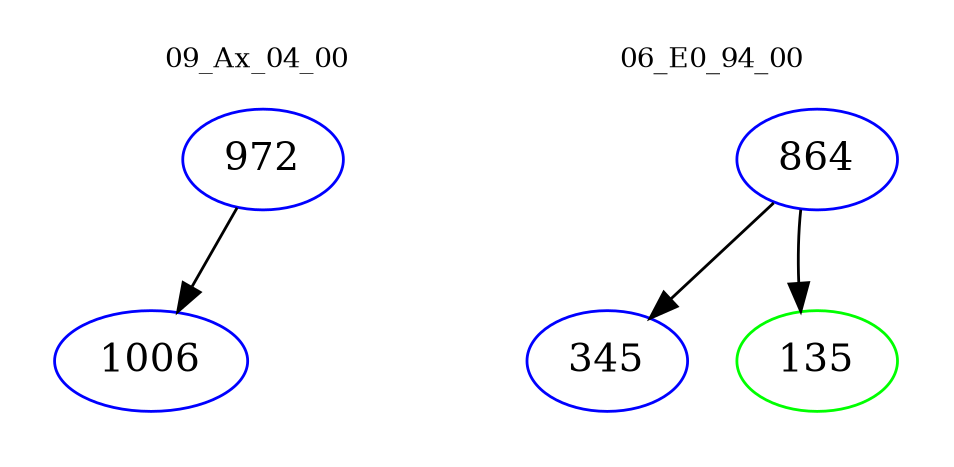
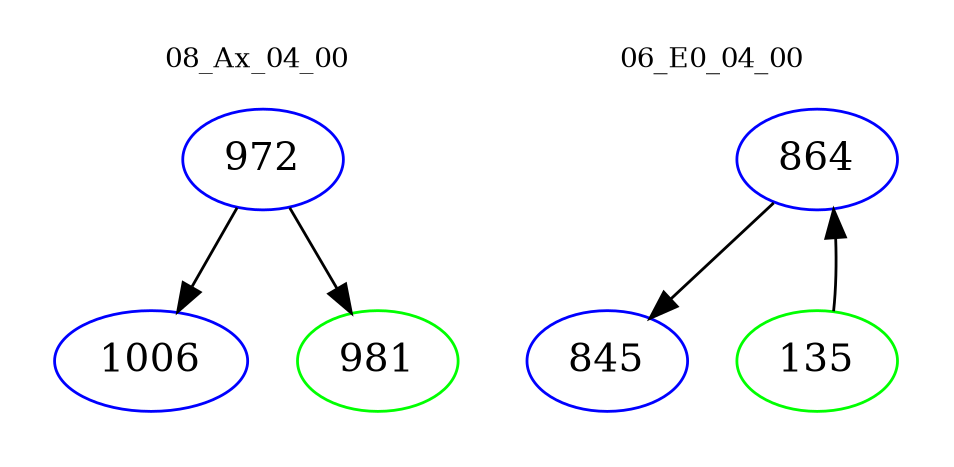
(257, 60) -> (257, 60)
(712, 60) -> (712, 60)
(798, 246) -> (836, 275)
none -> (378, 361)
(607, 361) -> (607, 361)
